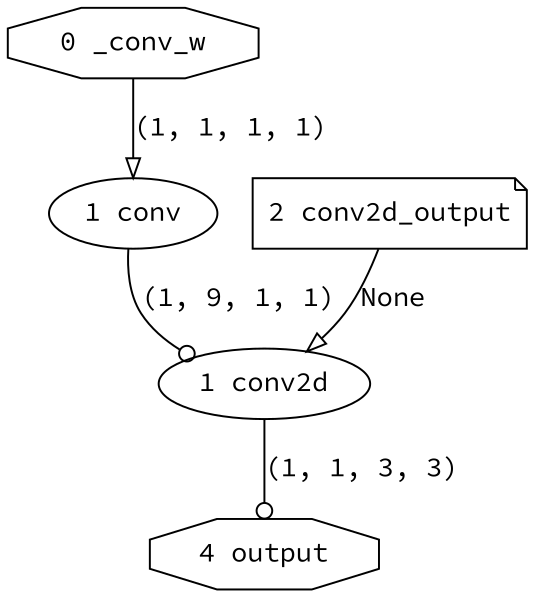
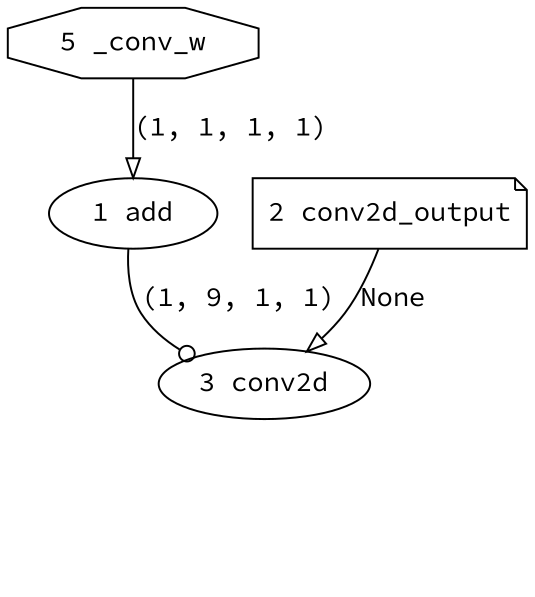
(133, 43) -> (133, 43)
(133, 213) -> (133, 213)
(264, 384) -> (264, 384)
(264, 554) -> none
